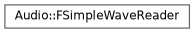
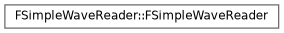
(97, 16) -> (142, 16)
